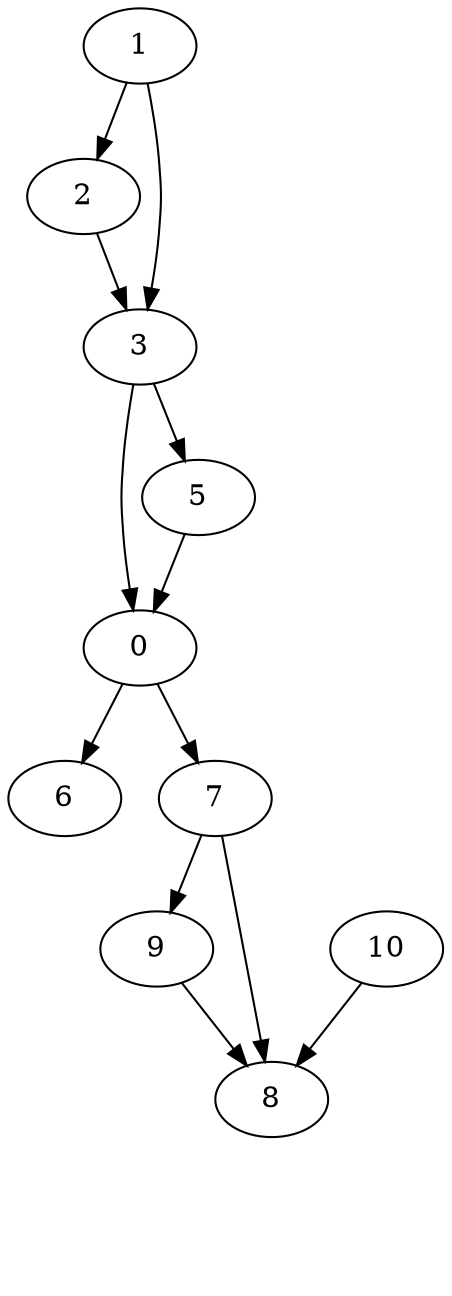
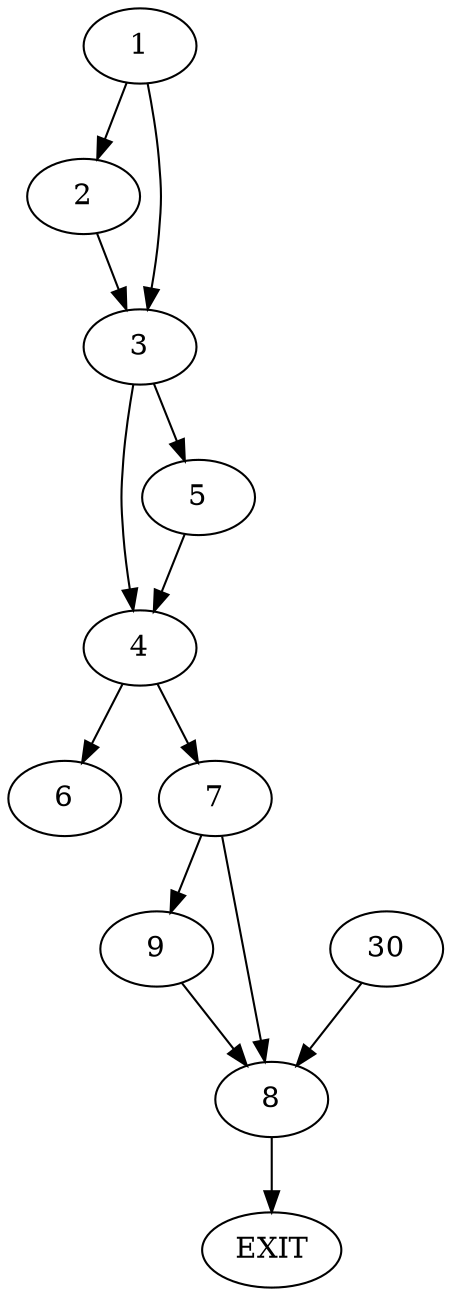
(140, 648) -> (140, 648)
(387, 949) -> (387, 949)
none -> (272, 1250)
